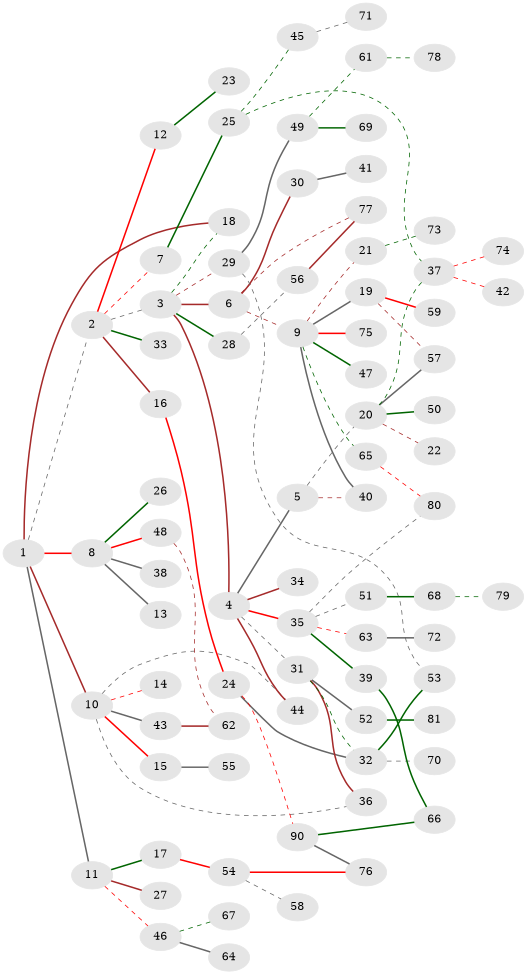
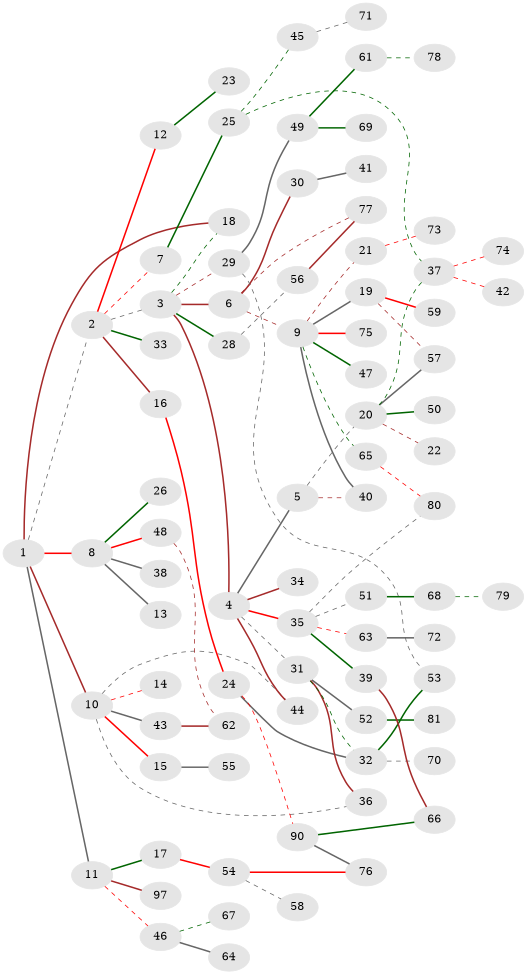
(329, 96) -> (329, 96)
(400, 241) -> (400, 241)
(404, 748) -> (404, 748)
(161, 896) -> (161, 896)
